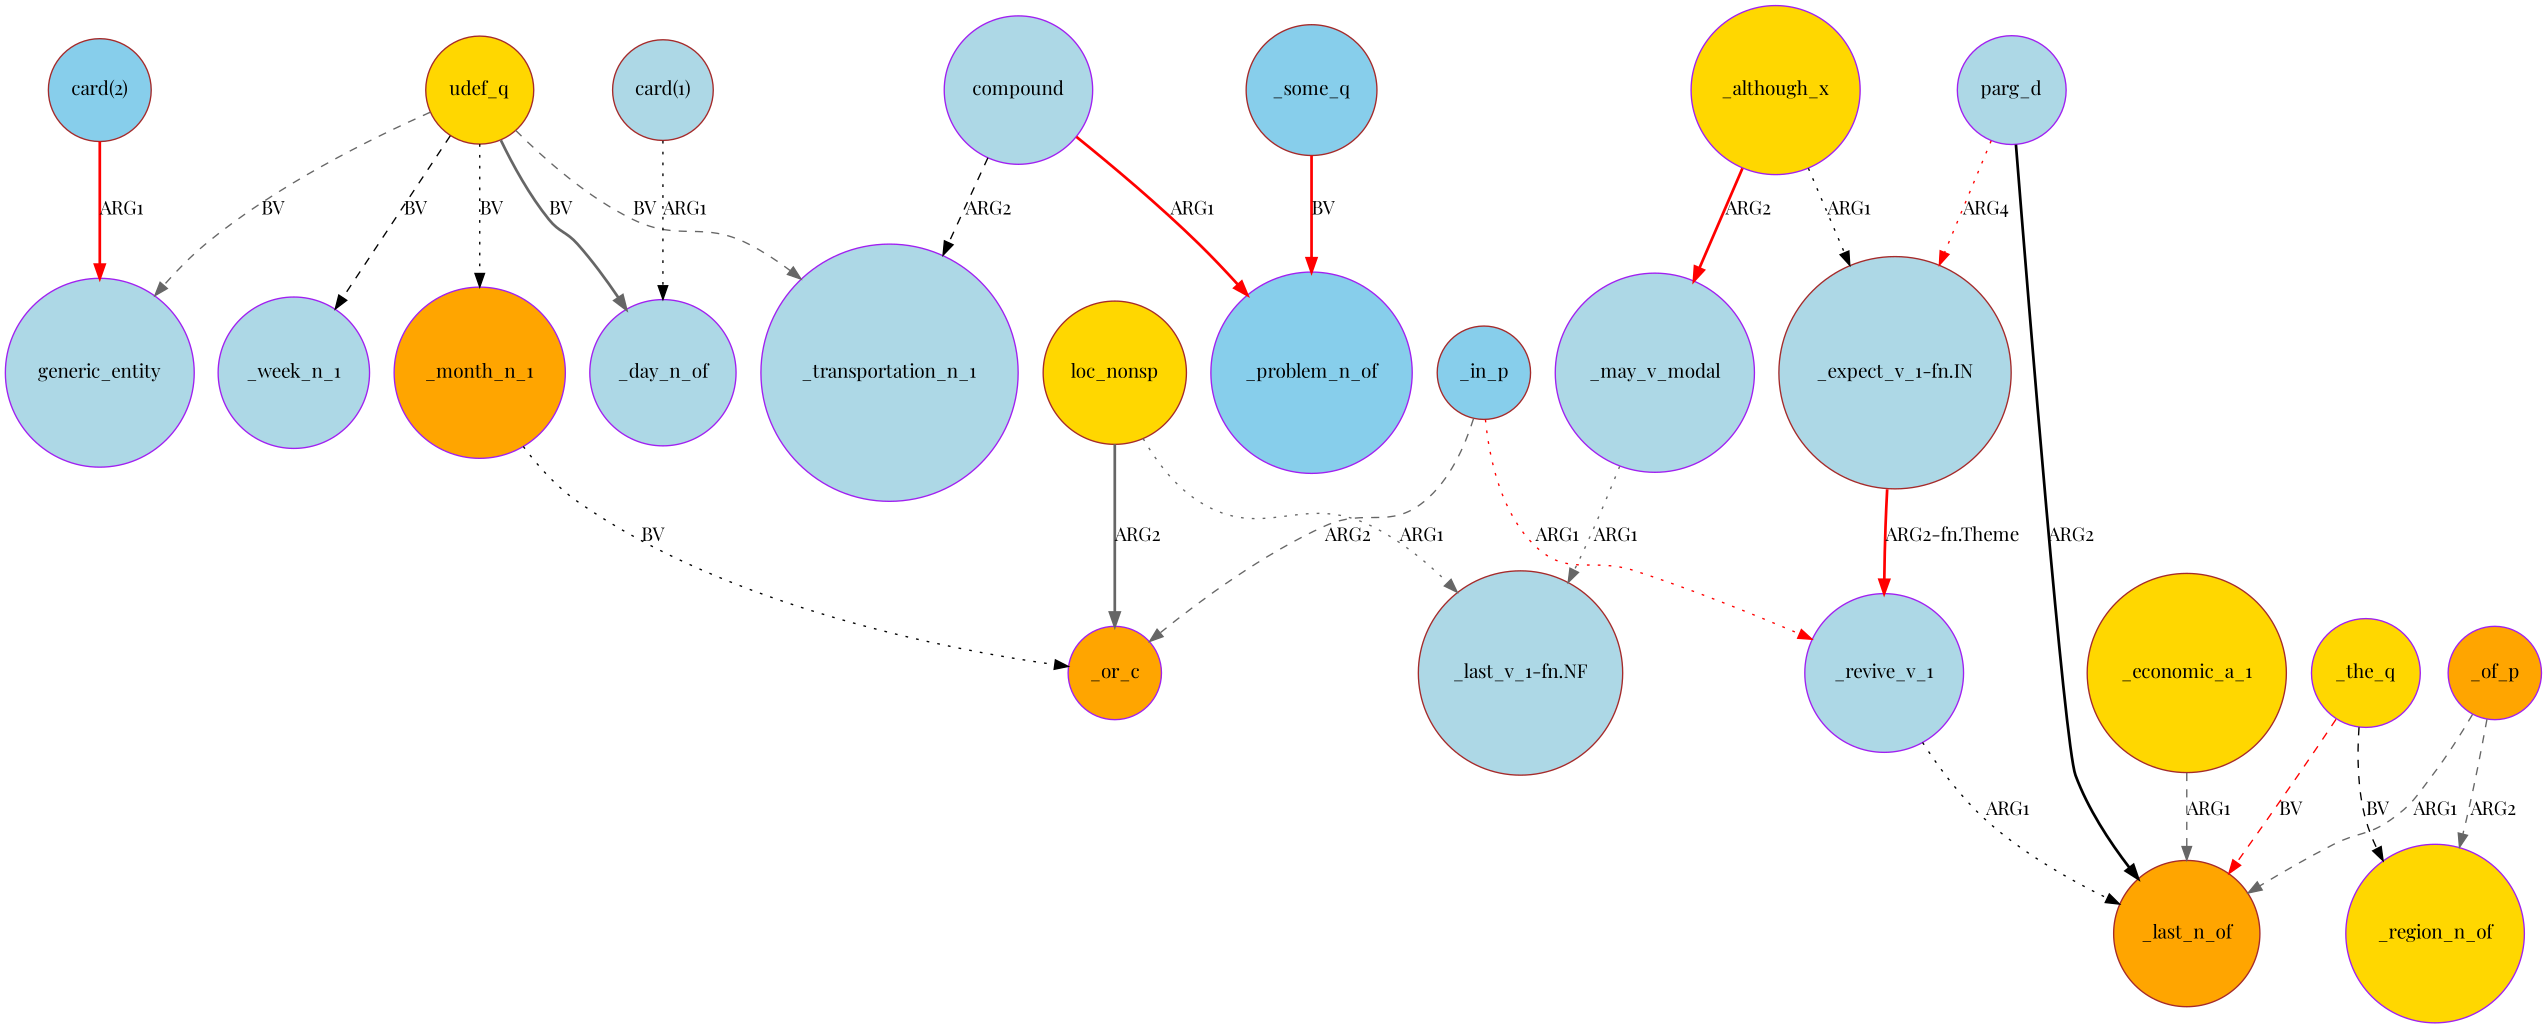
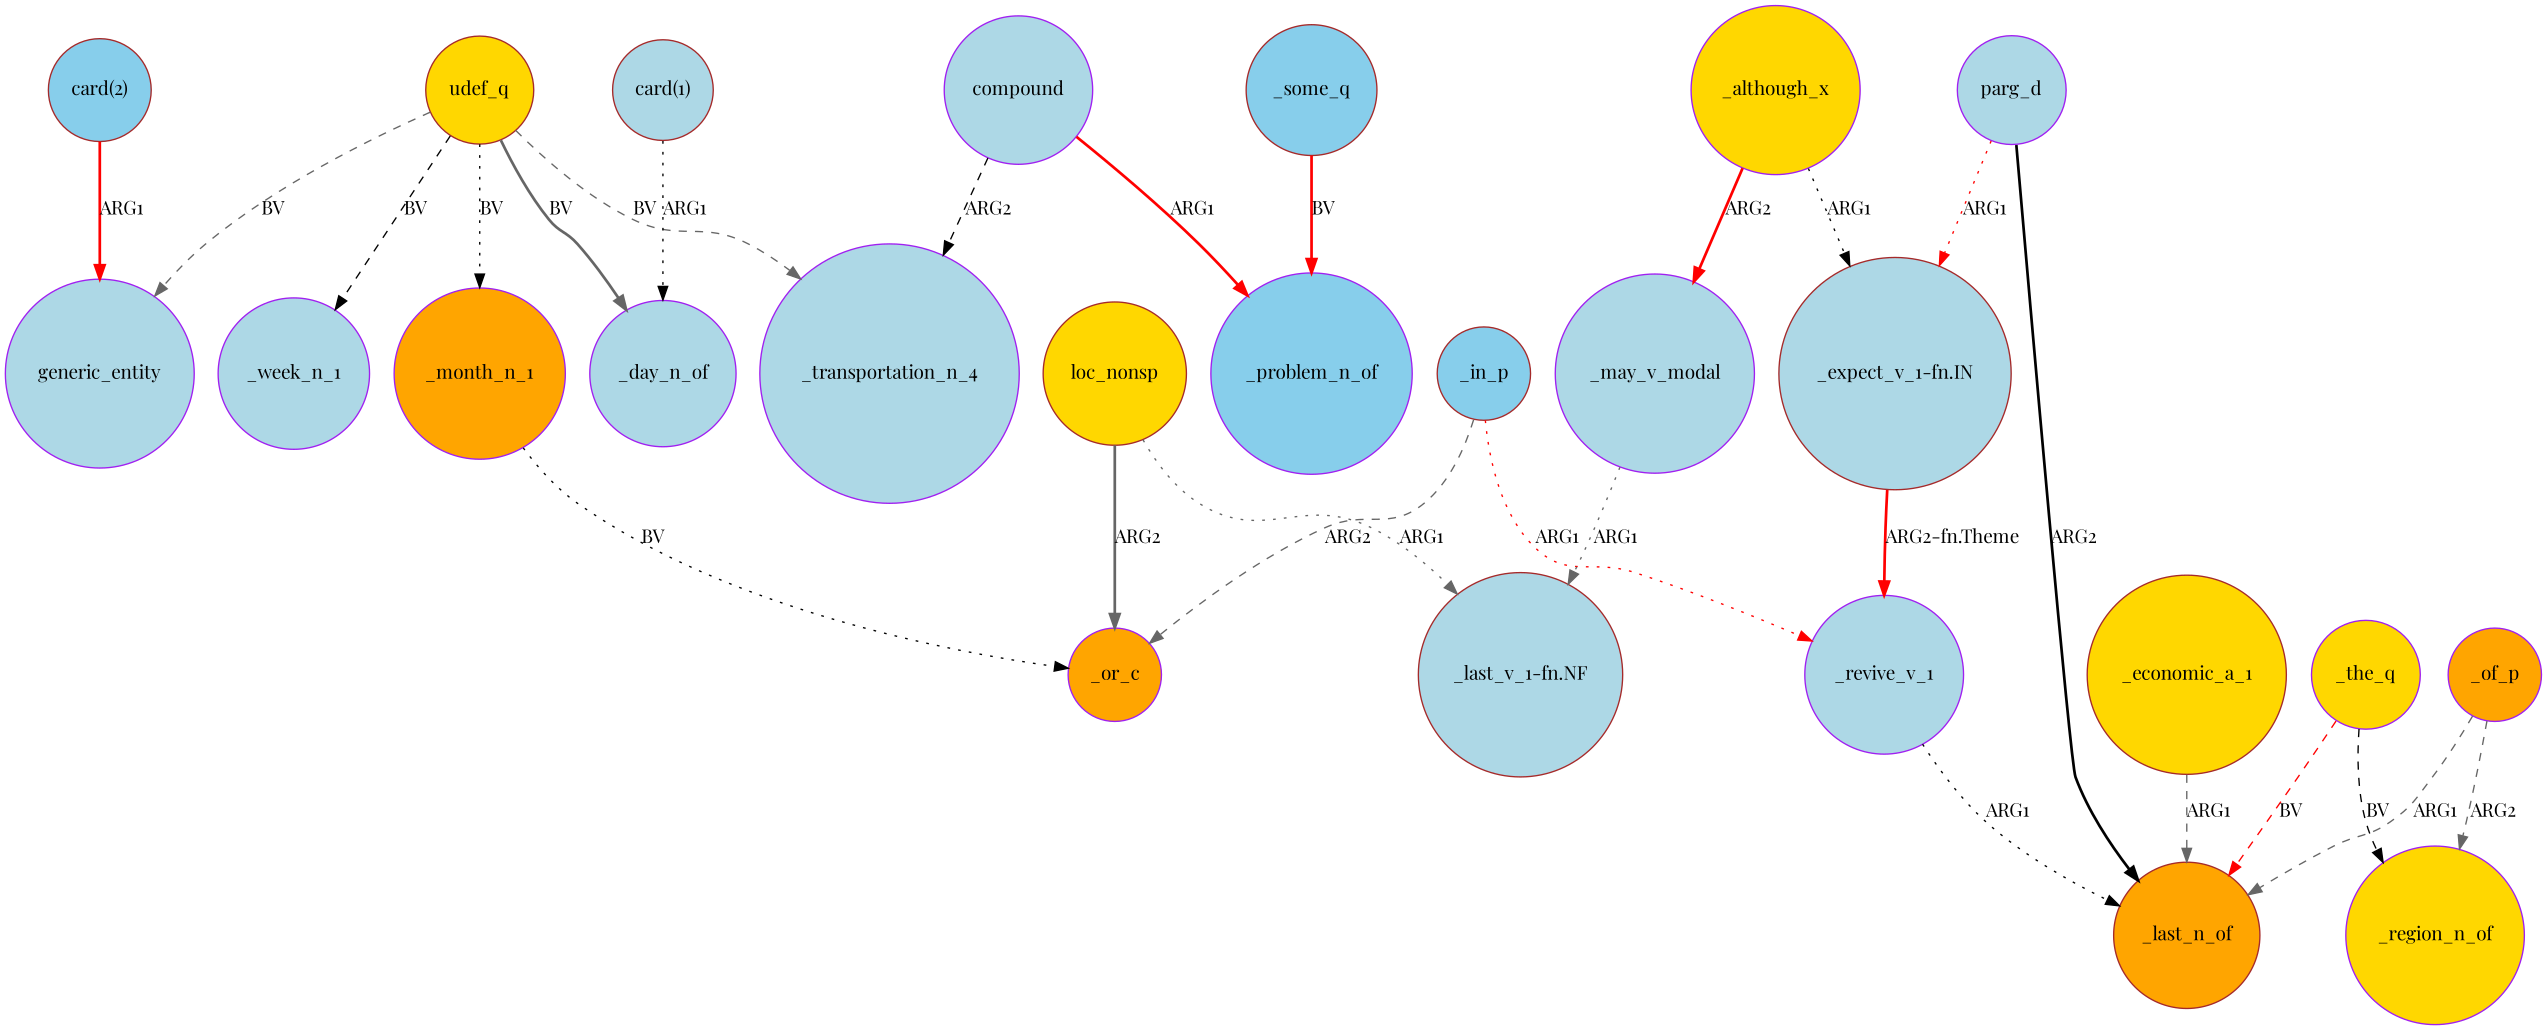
(1986, 209) -> (1985, 209)
(890, 373) -> (890, 374)
